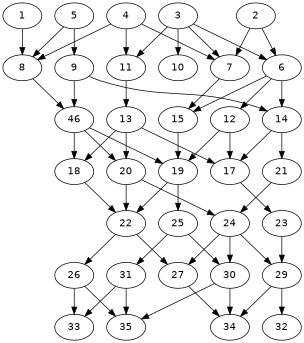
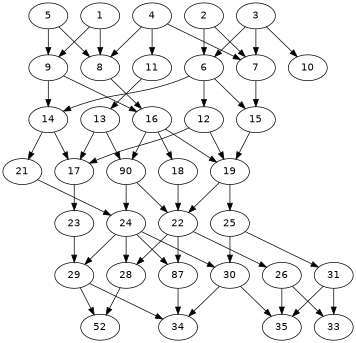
none -> (78, 39)
(155, 39) -> none
(74, 120) -> (152, 120)
(104, 142) -> none
(126, 172) -> (126, 172)
none -> (126, 275)
(178, 275) -> (178, 275)
(282, 327) -> (100, 327)
